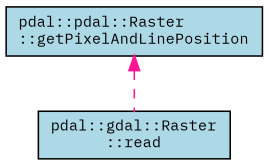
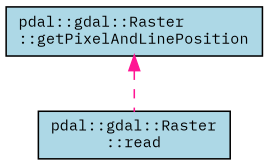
(134, 31) -> (134, 31)
